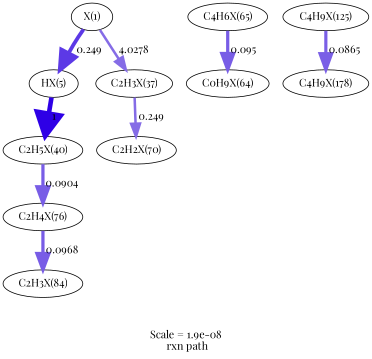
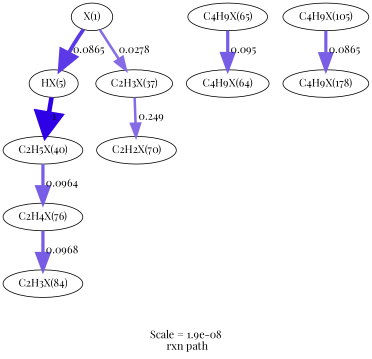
(228, 17) -> (228, 17)
(326, 17) -> (326, 17)
(88, 50) -> (88, 50)
(133, 50) -> (133, 50)
(228, 84) -> (228, 84)
(61, 184) -> (61, 184)
